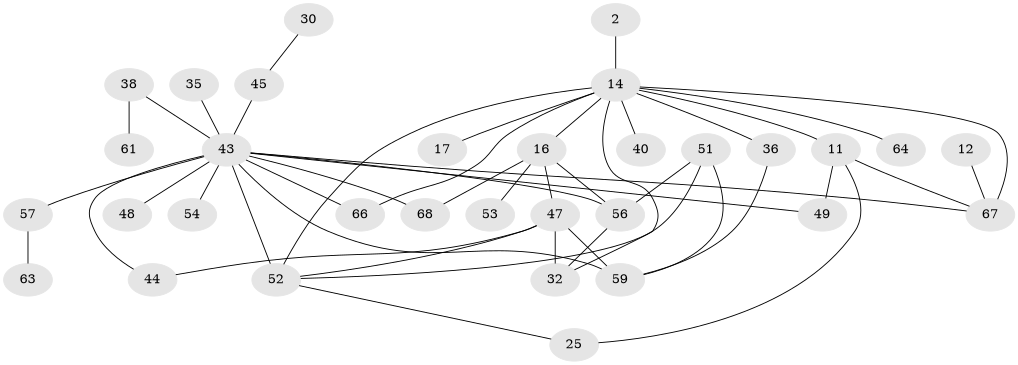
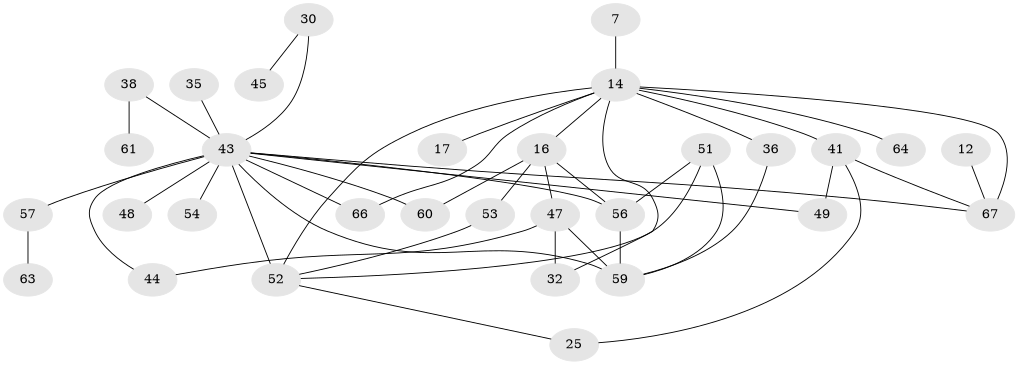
(616, 20) -> (616, 20)
(243, 117) -> (293, 98)
(641, 150) -> none
(836, 150) -> (836, 150)
(425, 215) -> (425, 215)
(592, 244) -> (620, 254)
(414, 258) -> (412, 246)
